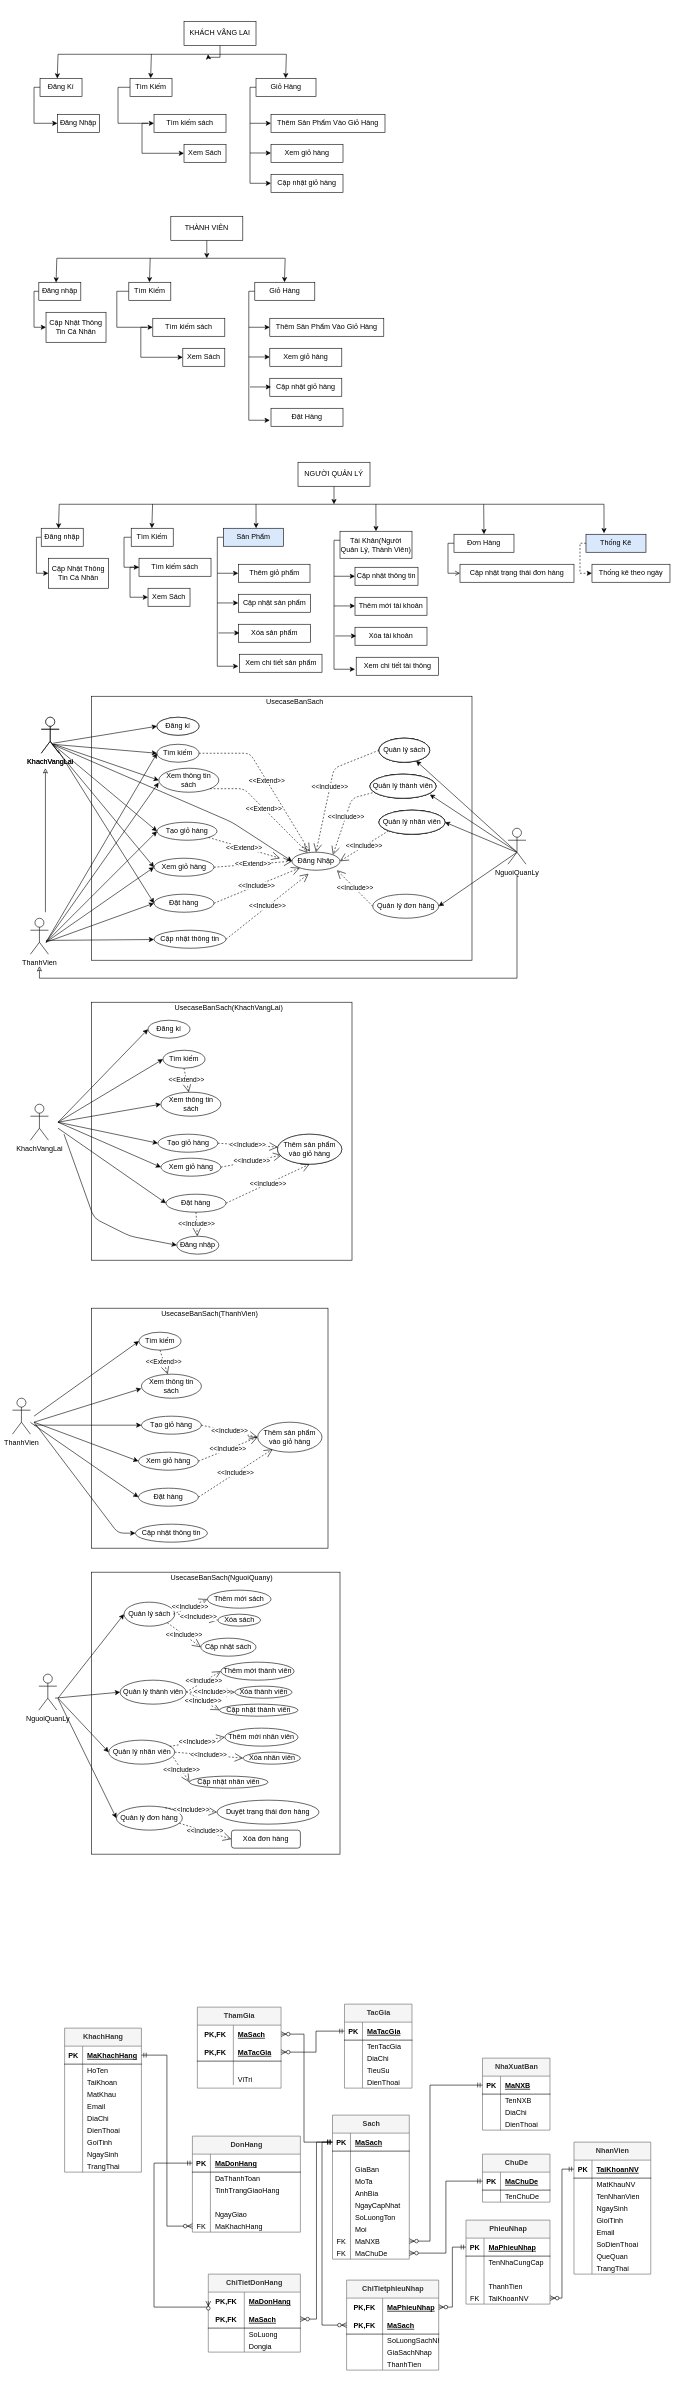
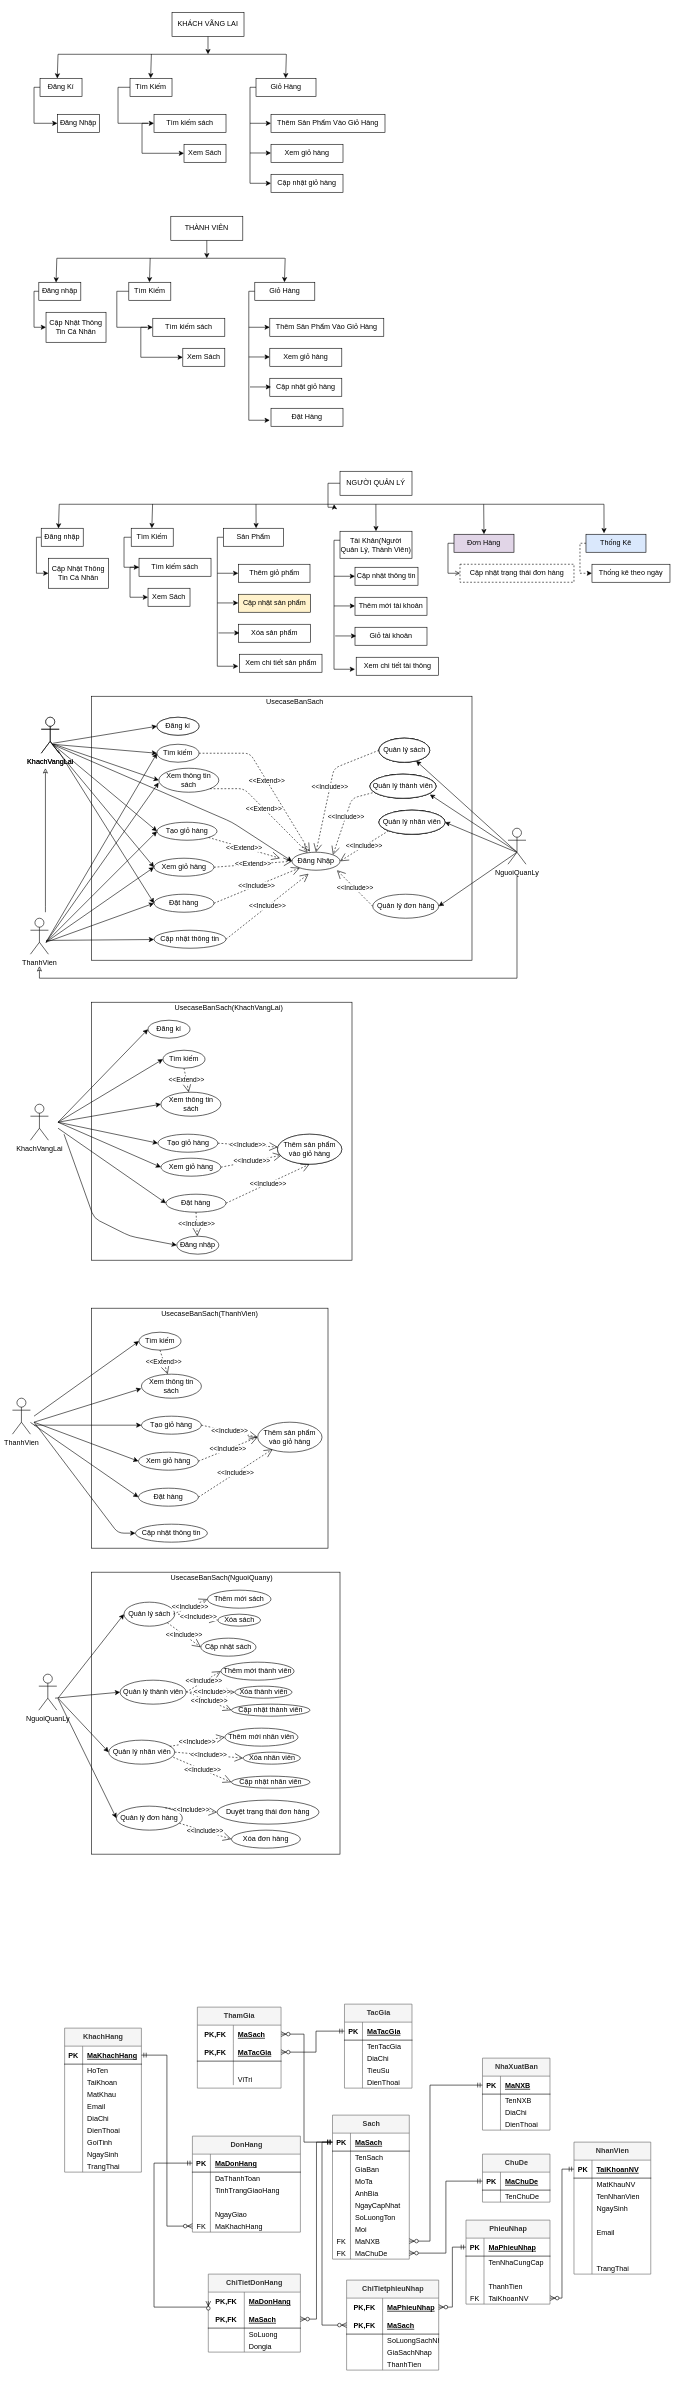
(220, 33) -> (208, 24)
(334, 474) -> (376, 483)
(253, 537) -> (253, 537)
(484, 543) -> (484, 543)
(517, 573) -> (517, 573)
(274, 603) -> (274, 603)
(391, 636) -> (391, 636)
(259, 1710) -> (271, 1710)
(229, 1782) -> (271, 1782)
(266, 1839) -> (266, 1839)
none -> (380, 2157)
(621, 2220) -> none
(621, 2244) -> none
(621, 2256) -> none
